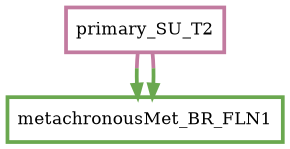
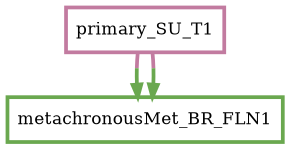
(145, 30) -> (145, 30)
